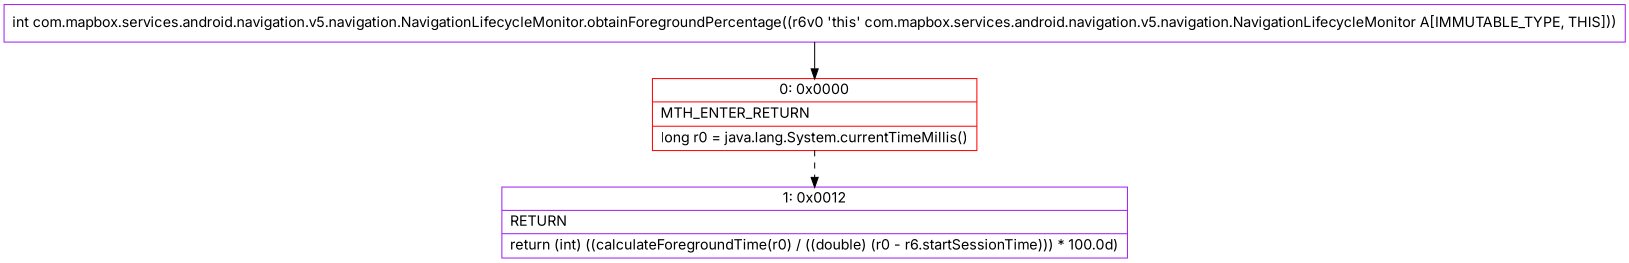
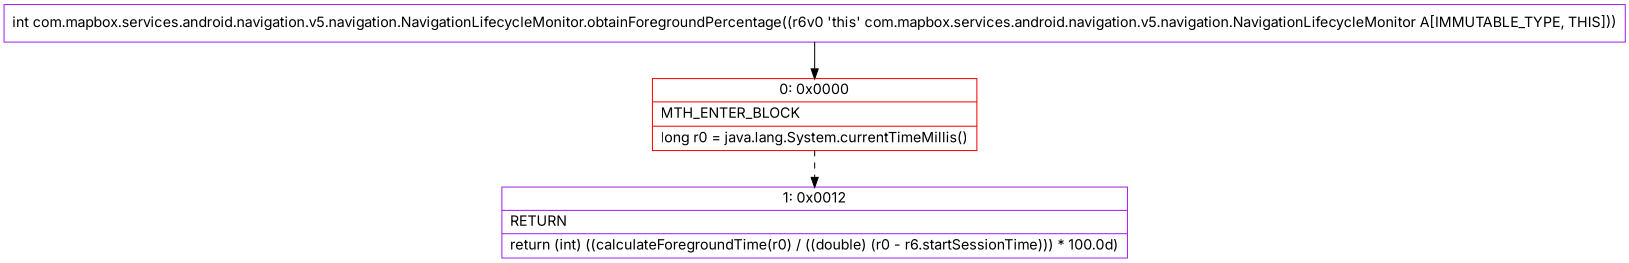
(736, 114) -> (731, 114)
